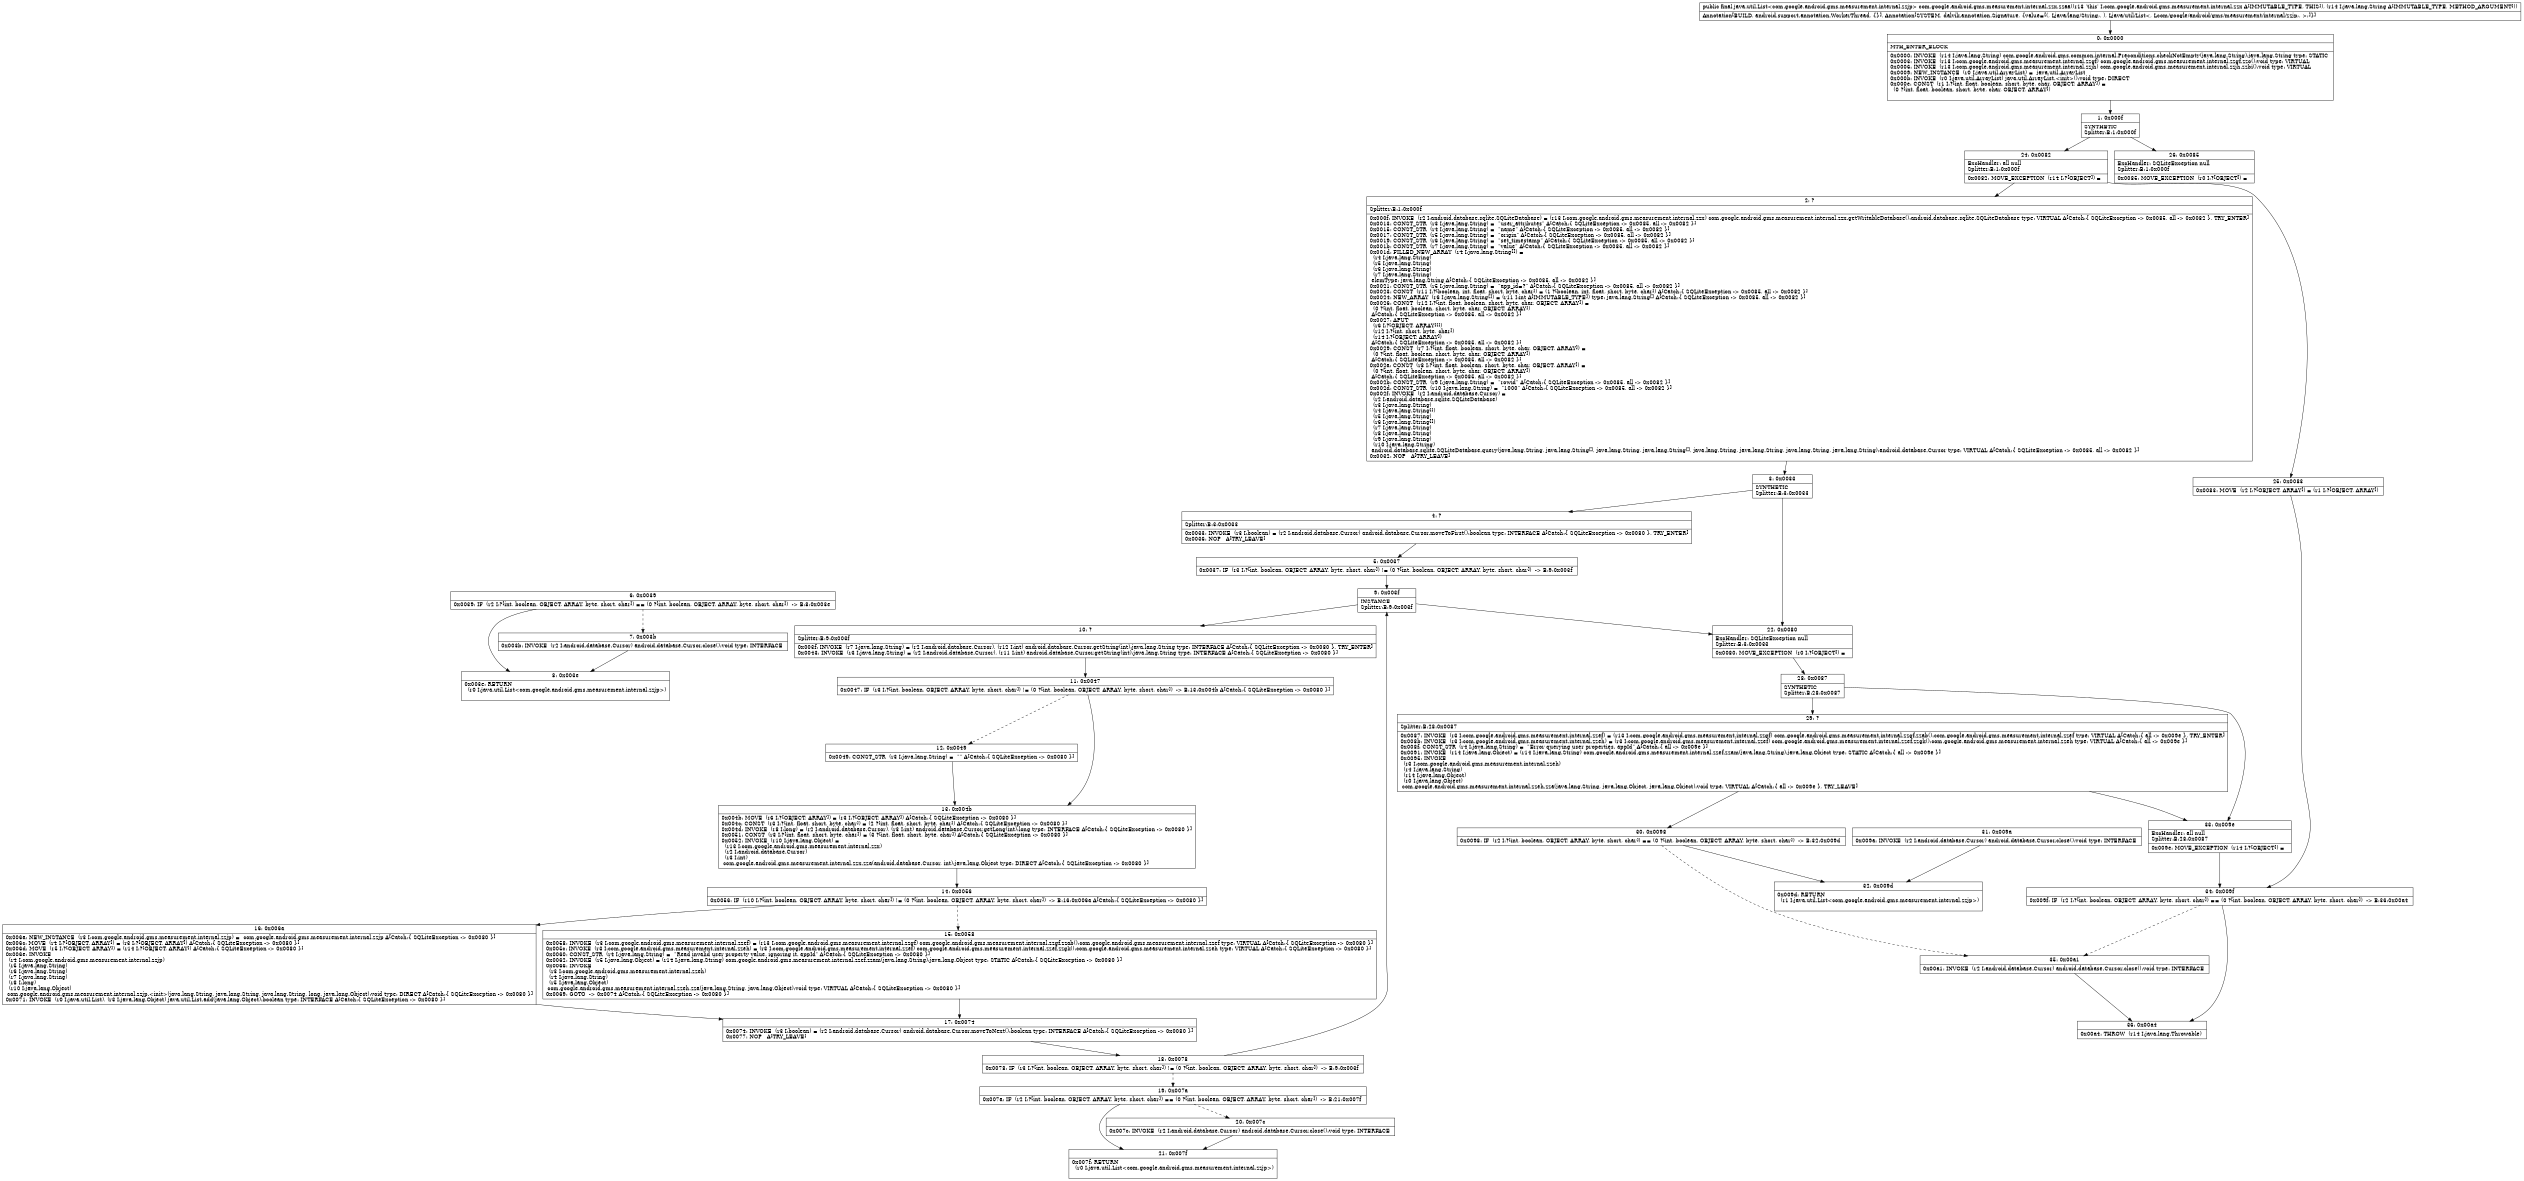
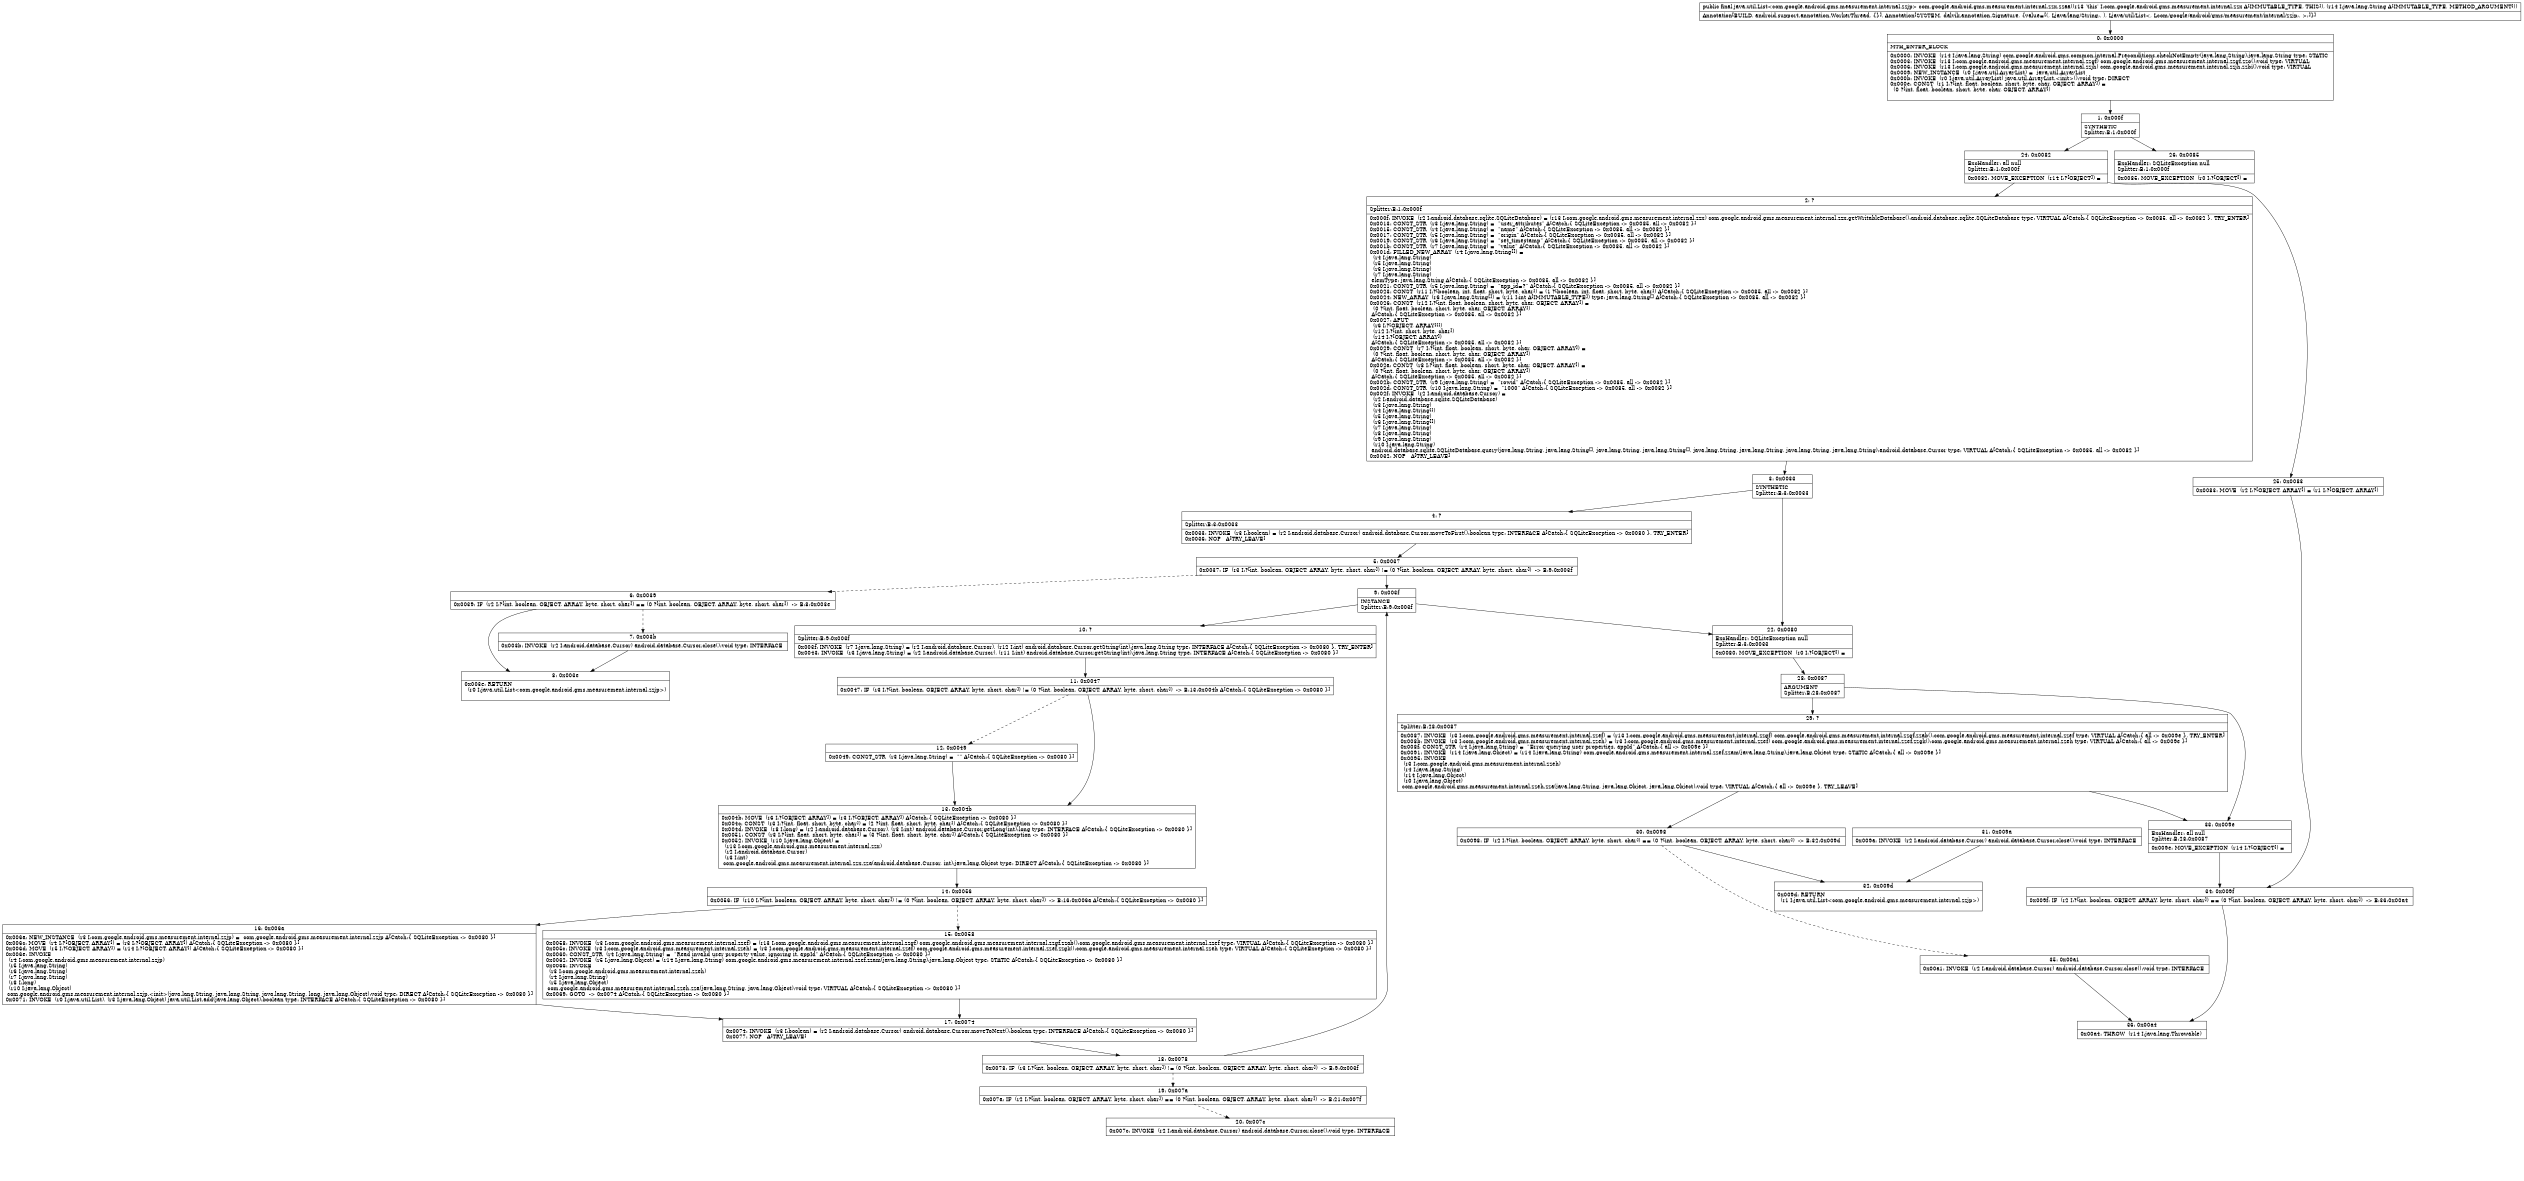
none -> (1017, 583)
(1801, 688) -> (1801, 688)
(2144, 930) -> none
(1173, 1164) -> none
